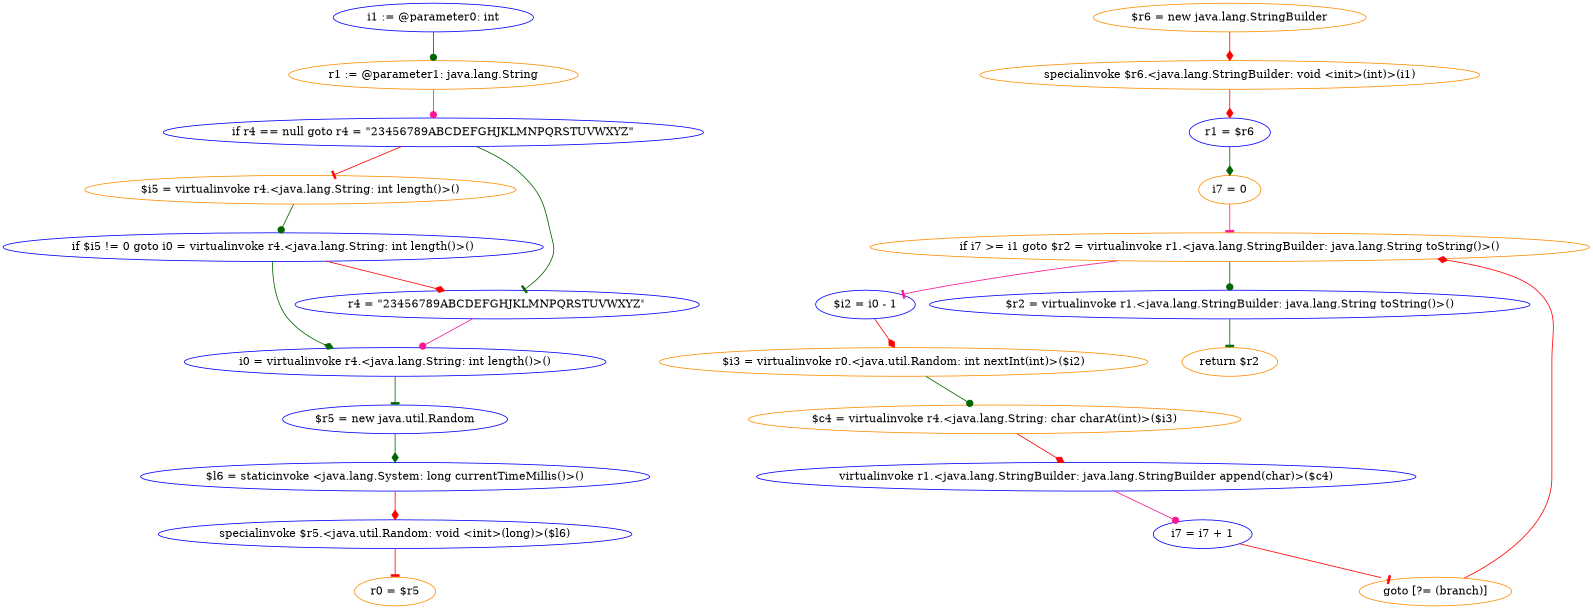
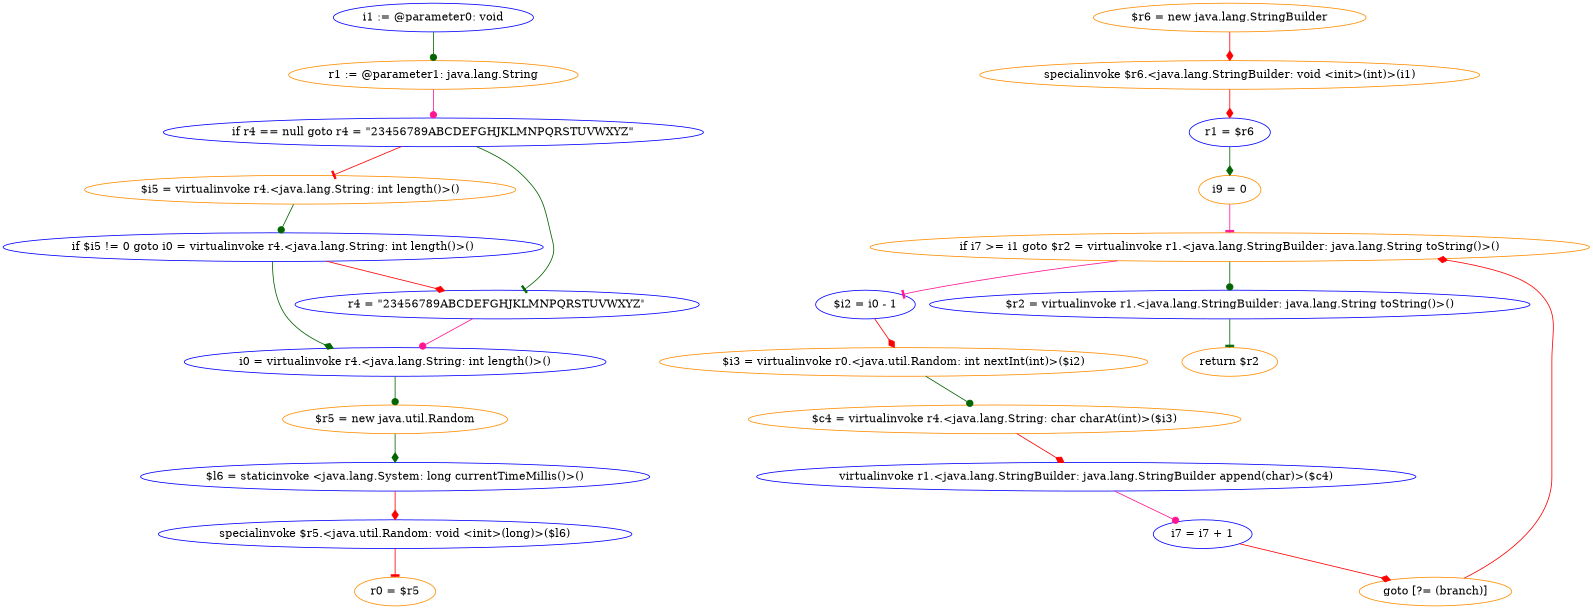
(433, 18) -> (433, 18)
(1230, 190) -> (1230, 190)
(395, 389) -> (395, 389)
(395, 419) -> (395, 419)
(1310, 561) -> (1310, 561)
